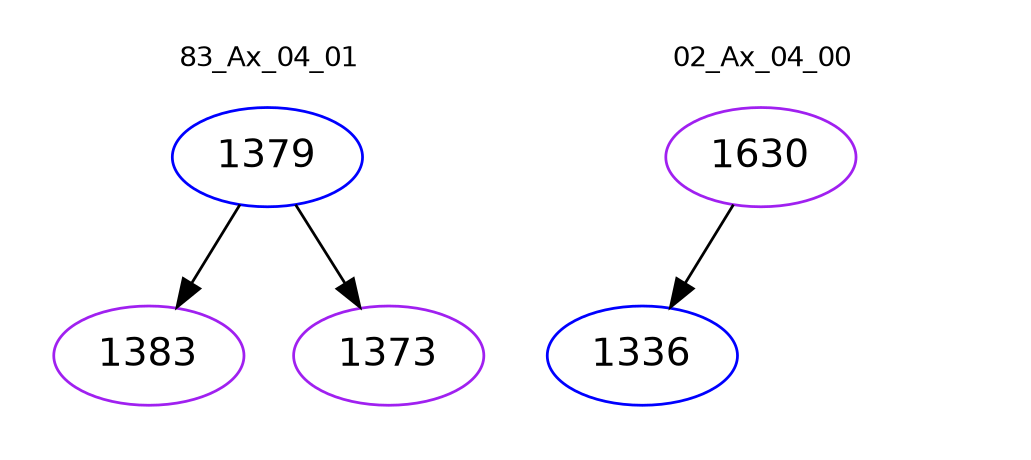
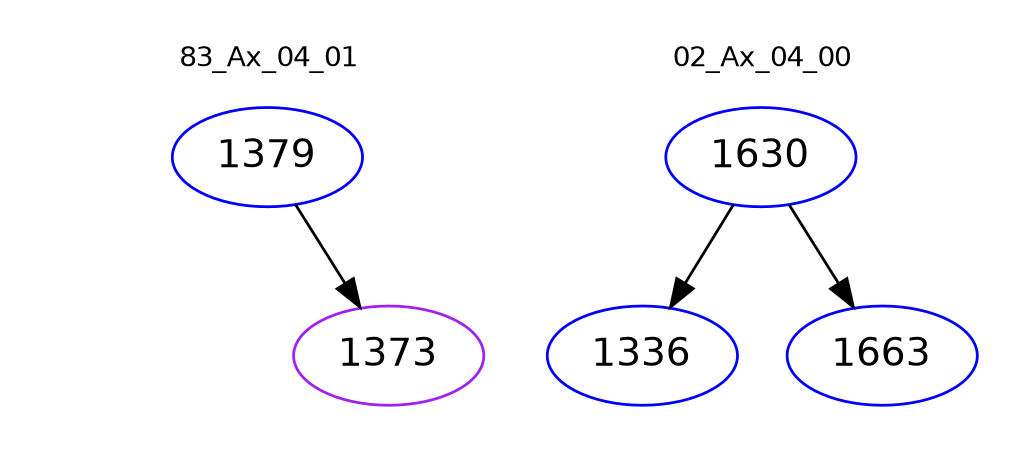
(761, 157) -> (761, 157)
(149, 356) -> none
none -> (882, 356)
